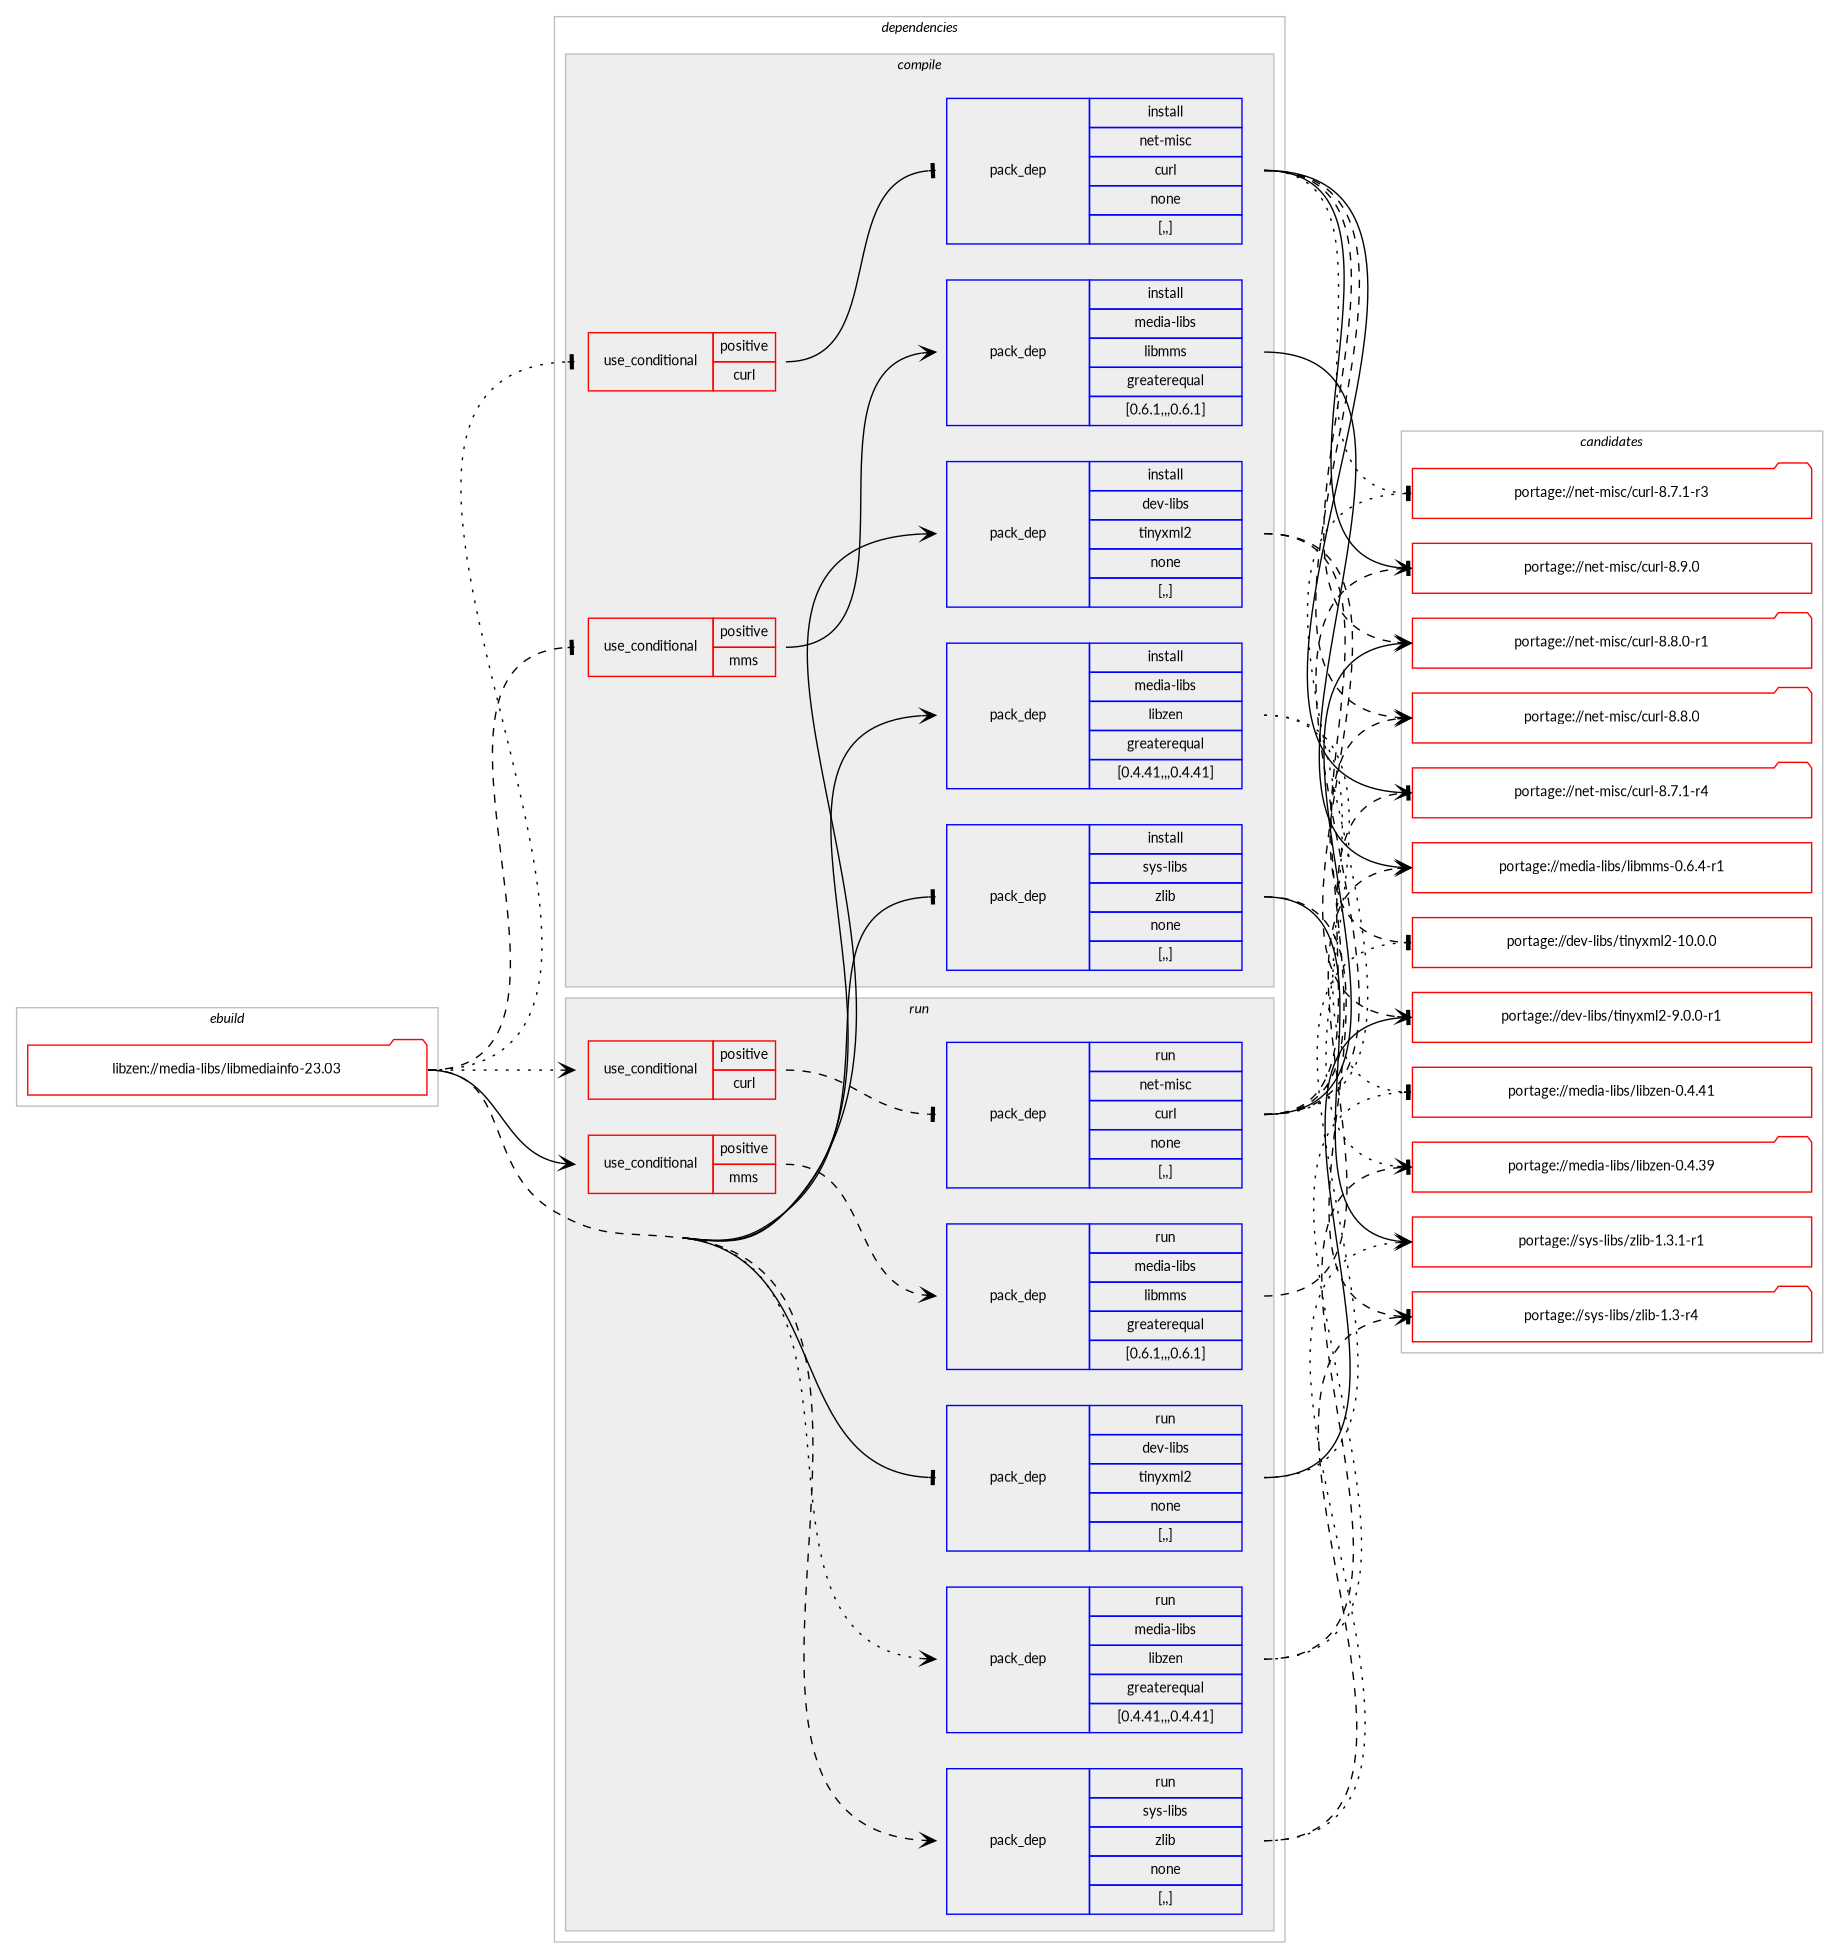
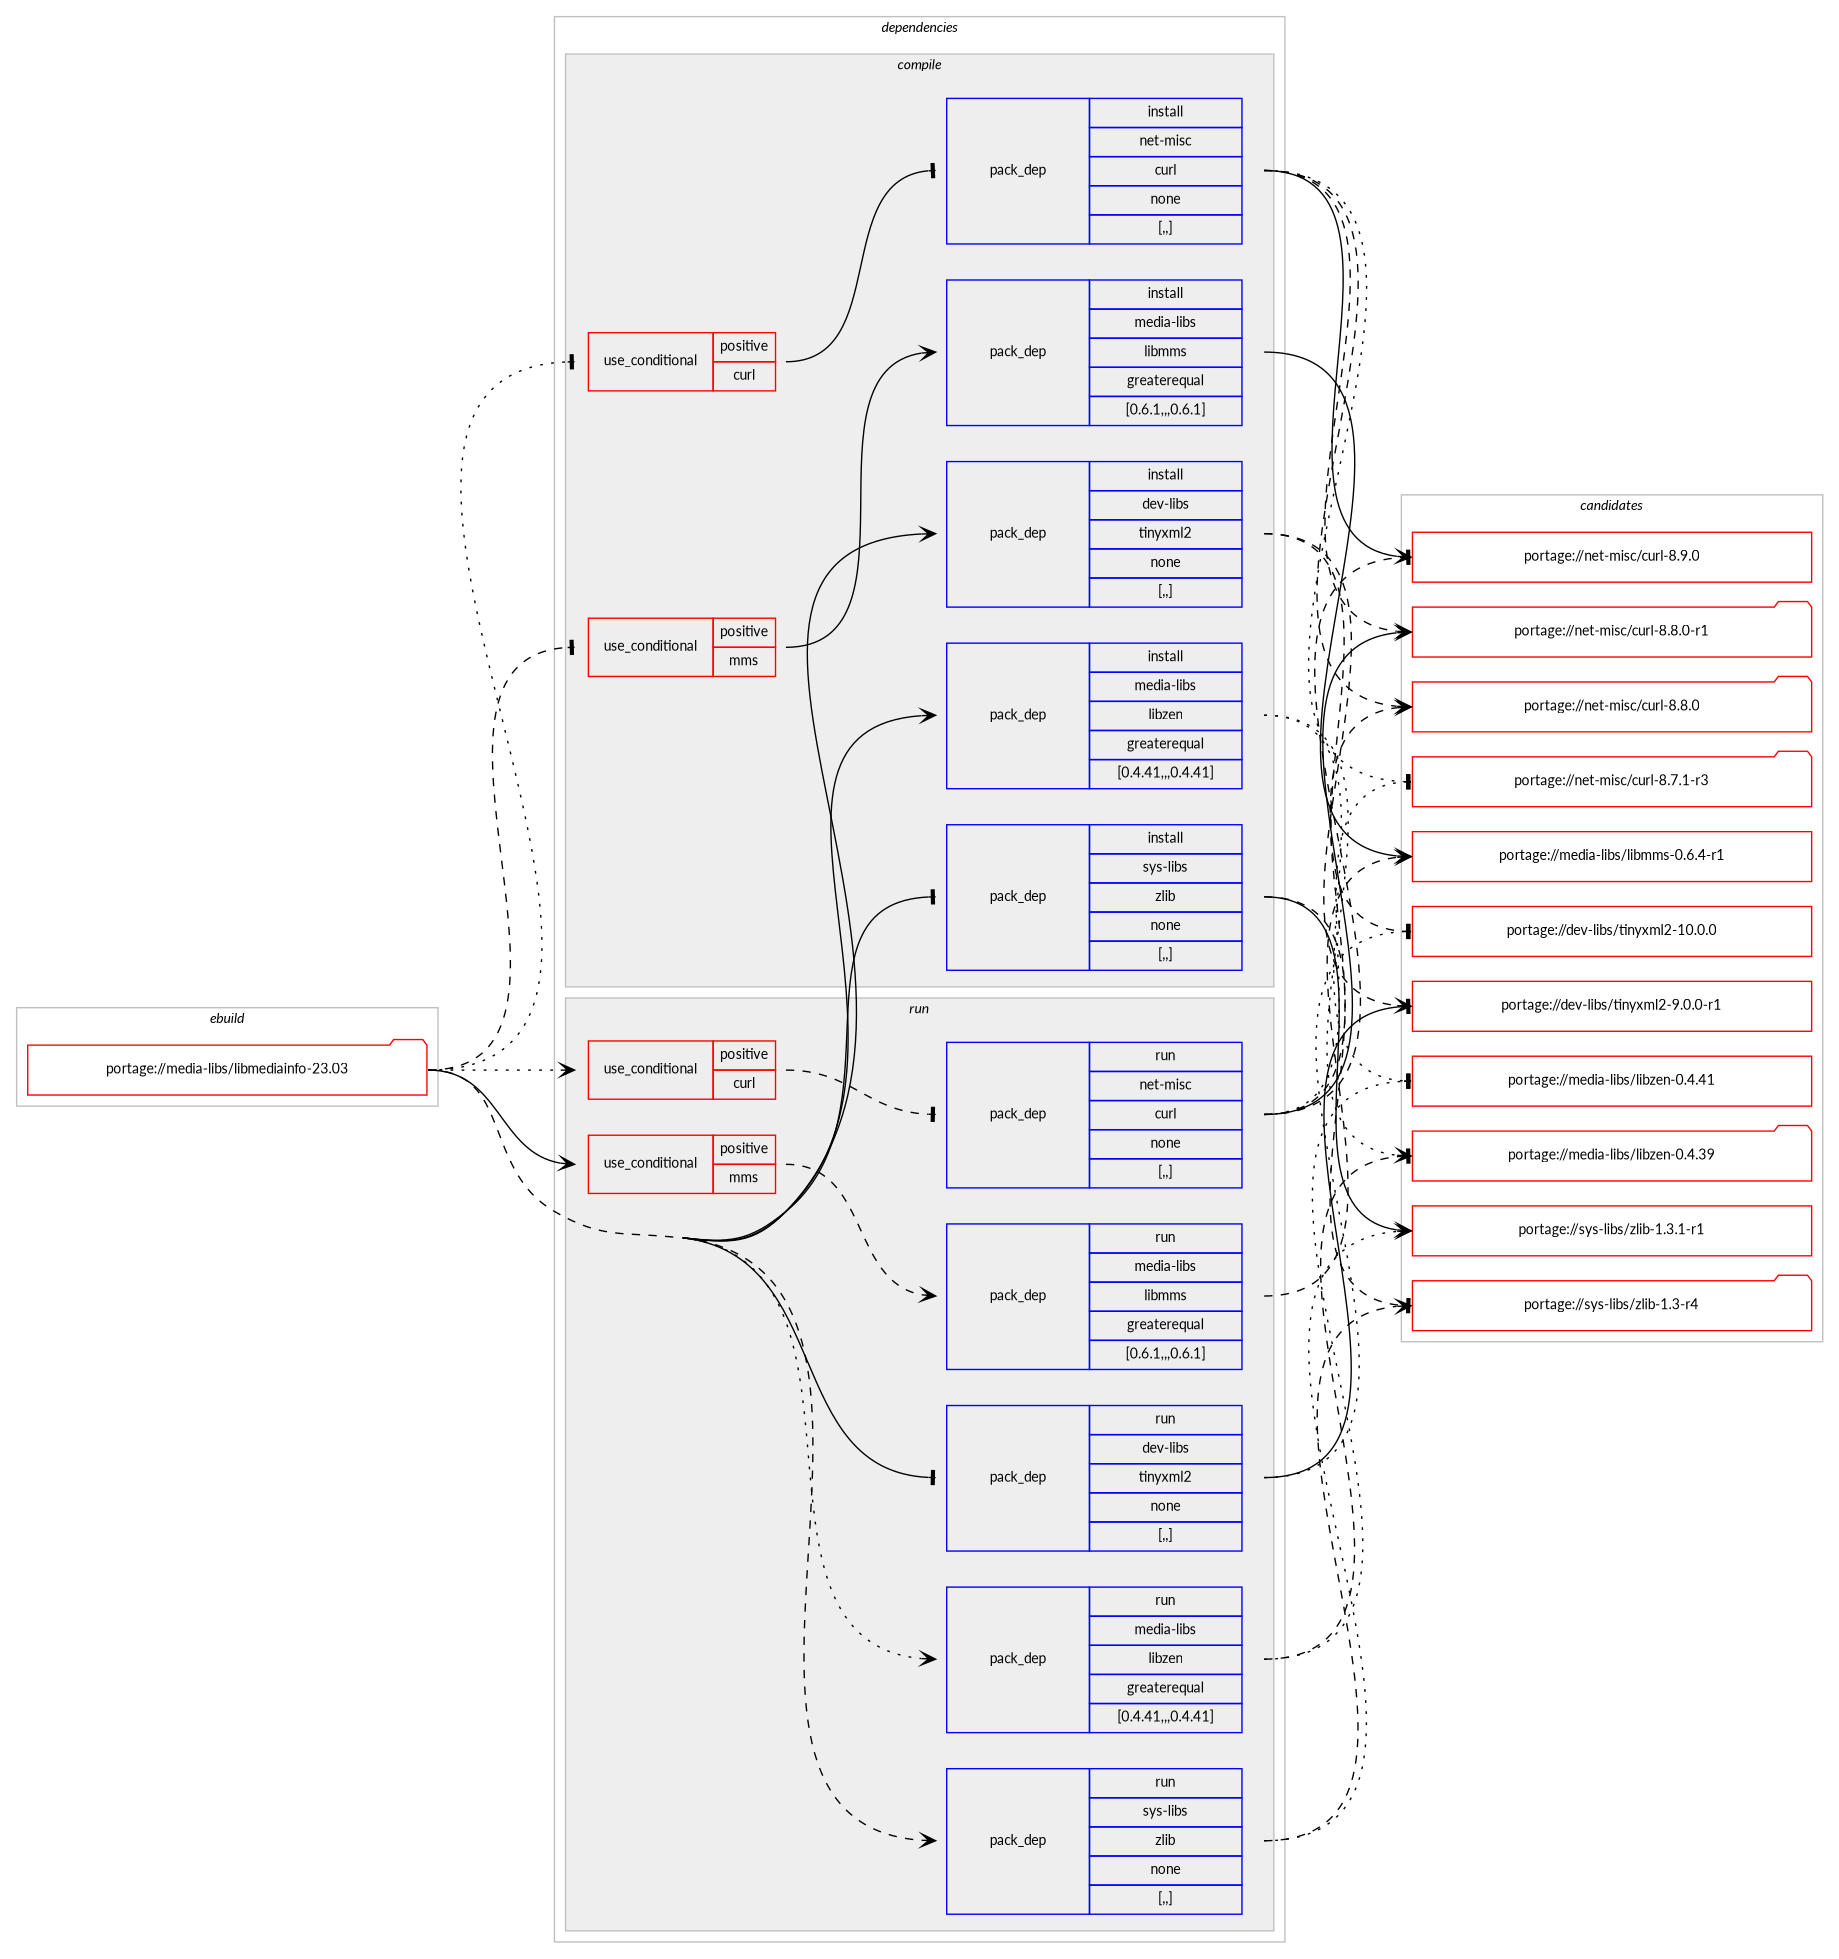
(1612, 793) -> none
(227, 1070) -> (227, 1070)
